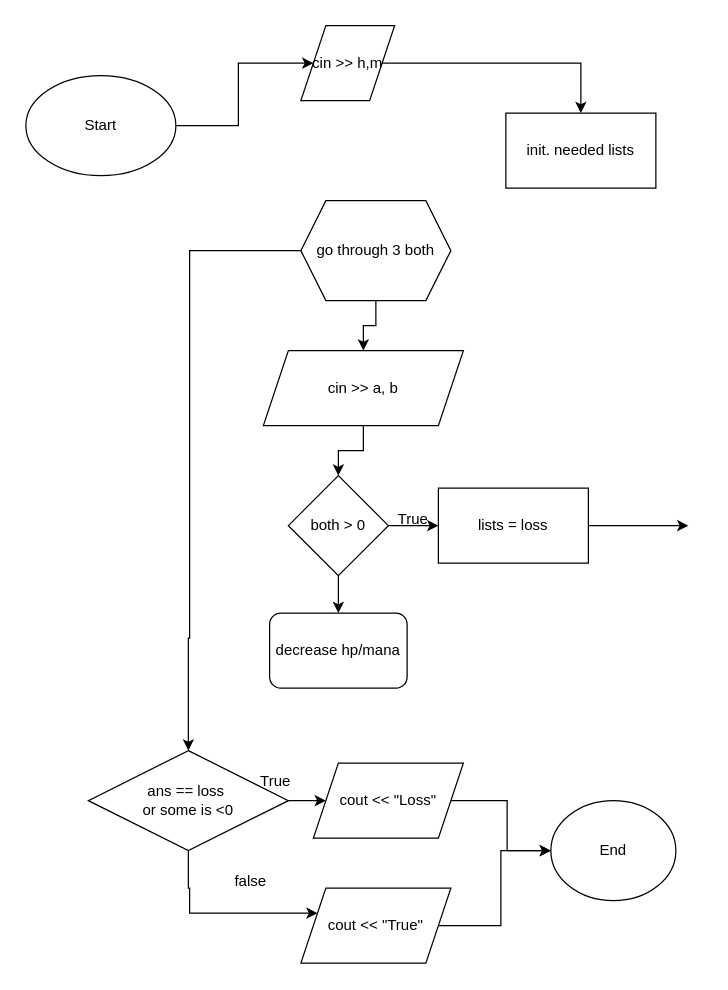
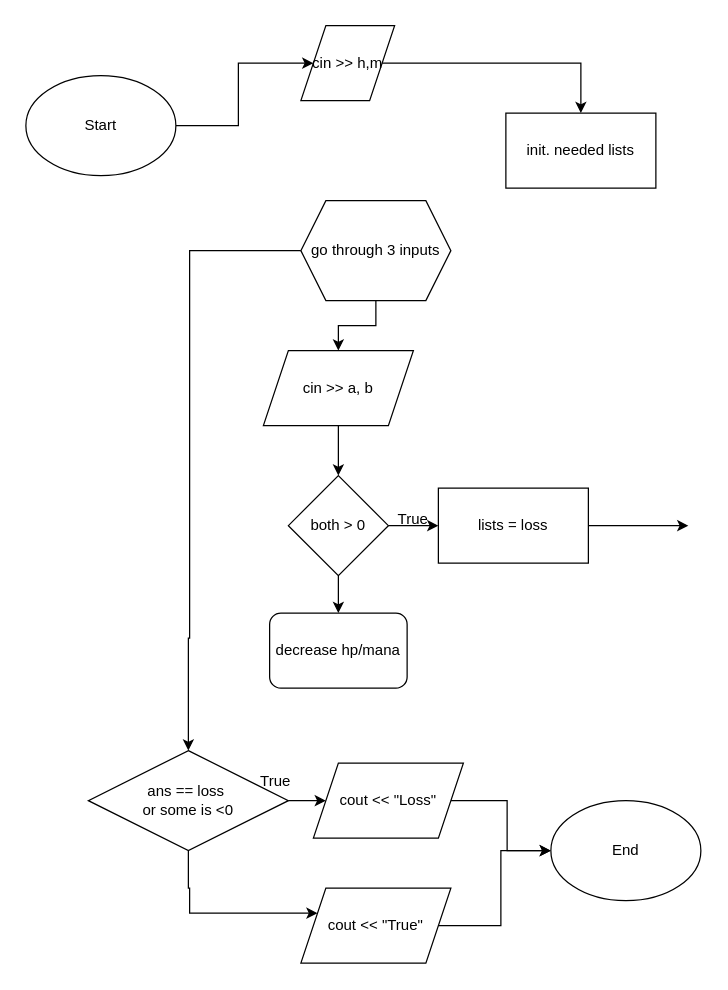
(376, 251) -> (376, 251)
(363, 388) -> (338, 388)
(613, 851) -> (626, 851)
(251, 882) -> none
